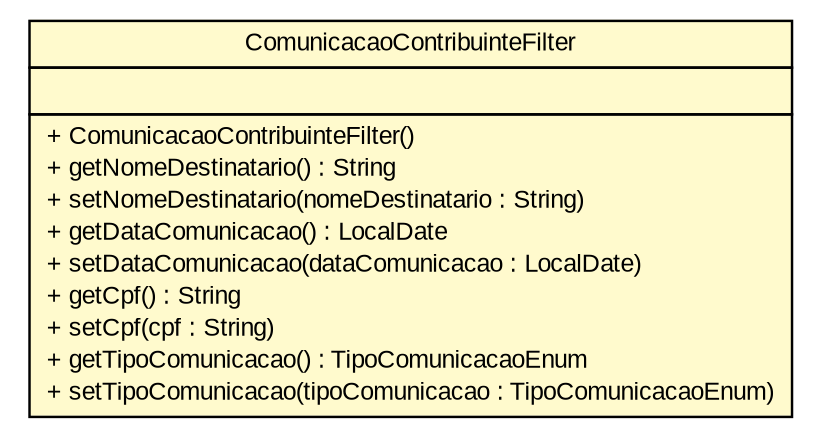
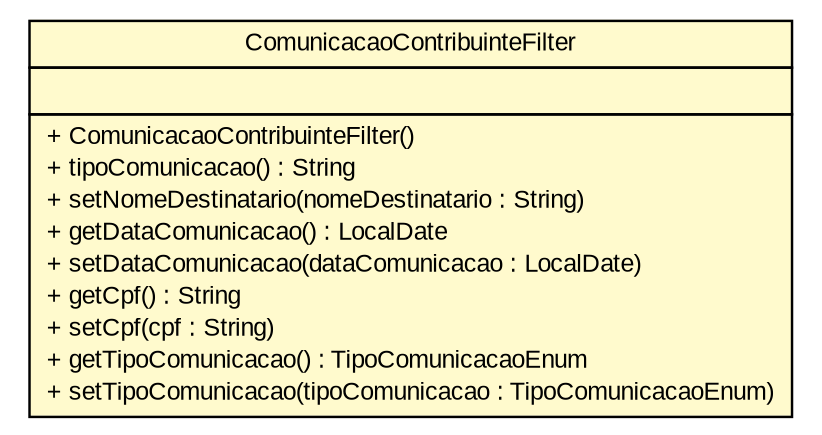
(221, 168) -> (202, 168)
